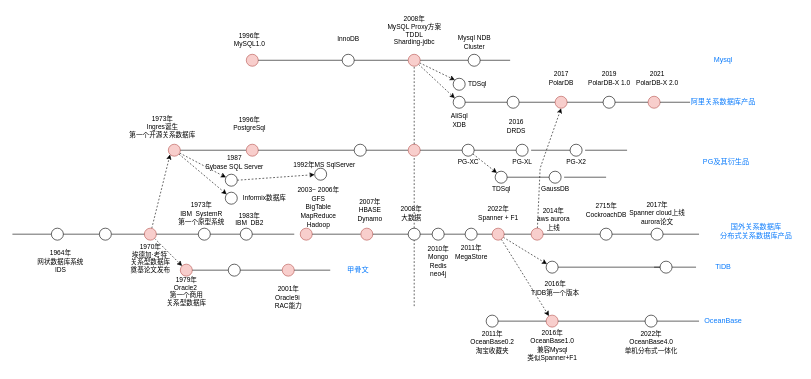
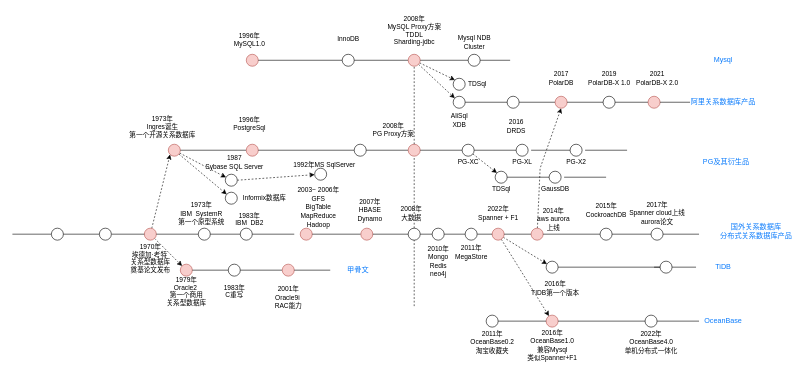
none -> (393, 129)
(607, 210) -> (607, 210)
(60, 261) -> none
none -> (234, 291)
